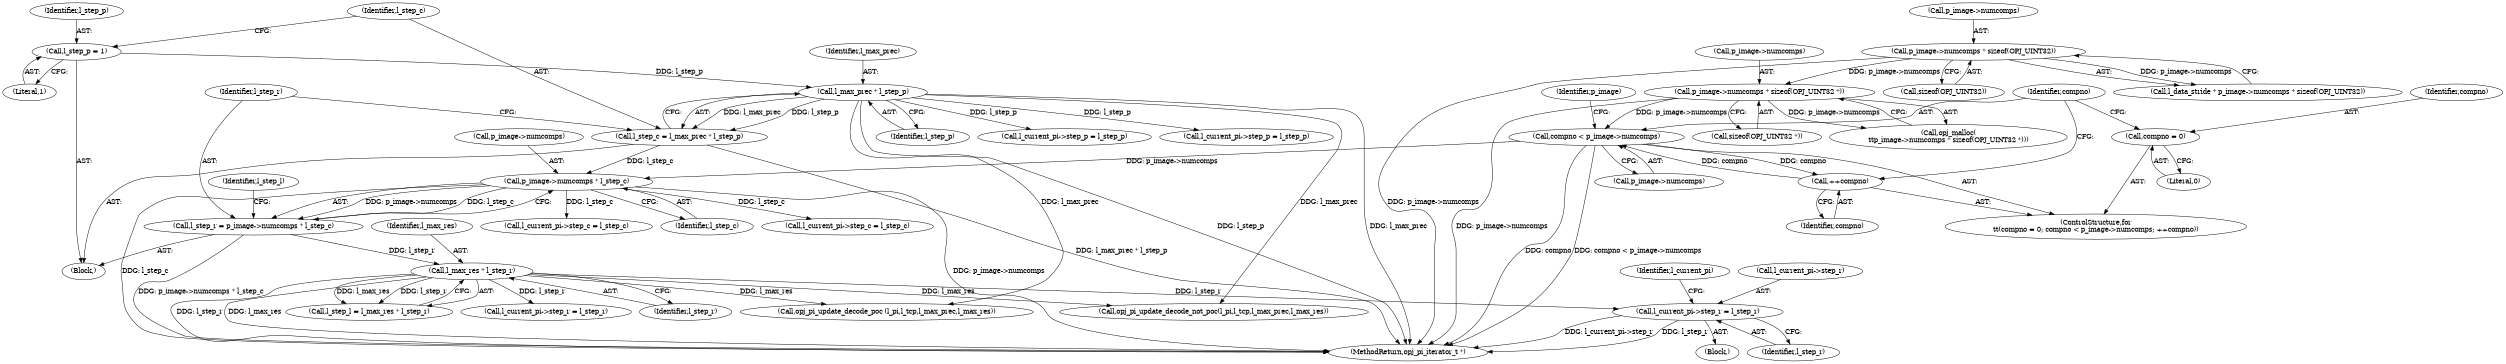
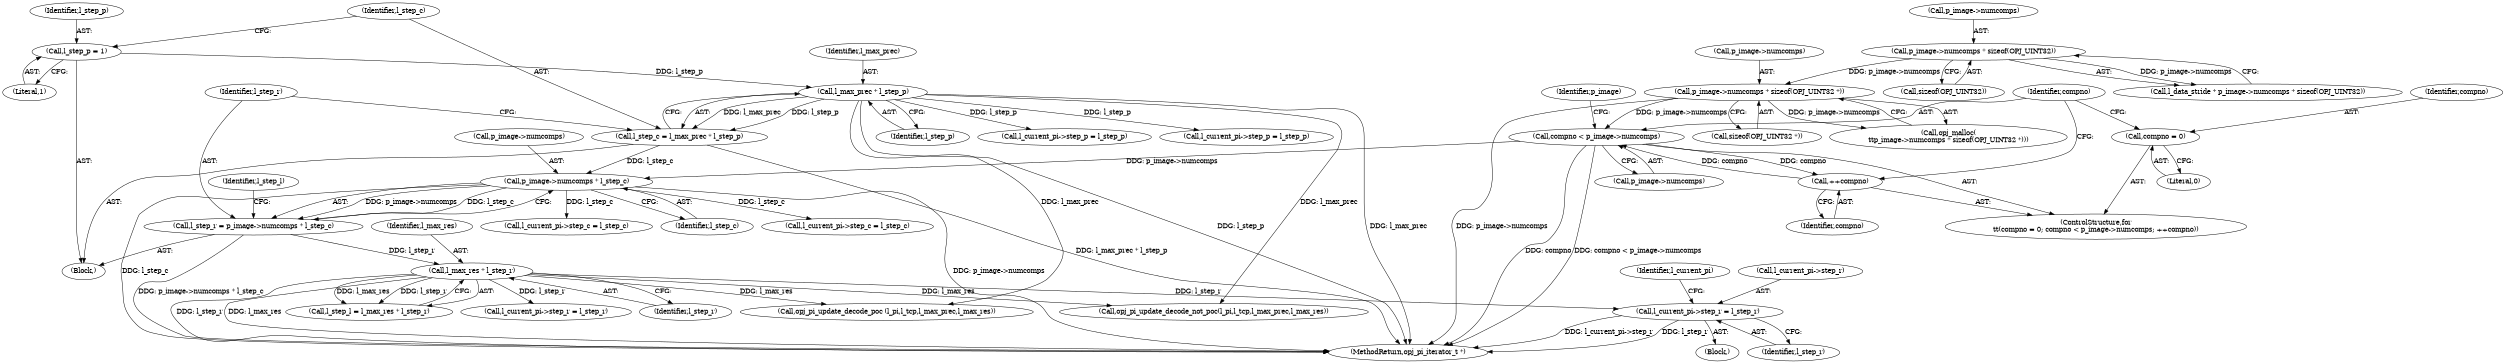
(1515, 90) -> none
